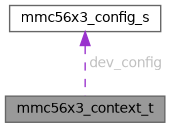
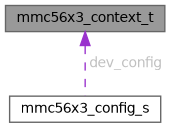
(85, 71) -> (85, 71)
